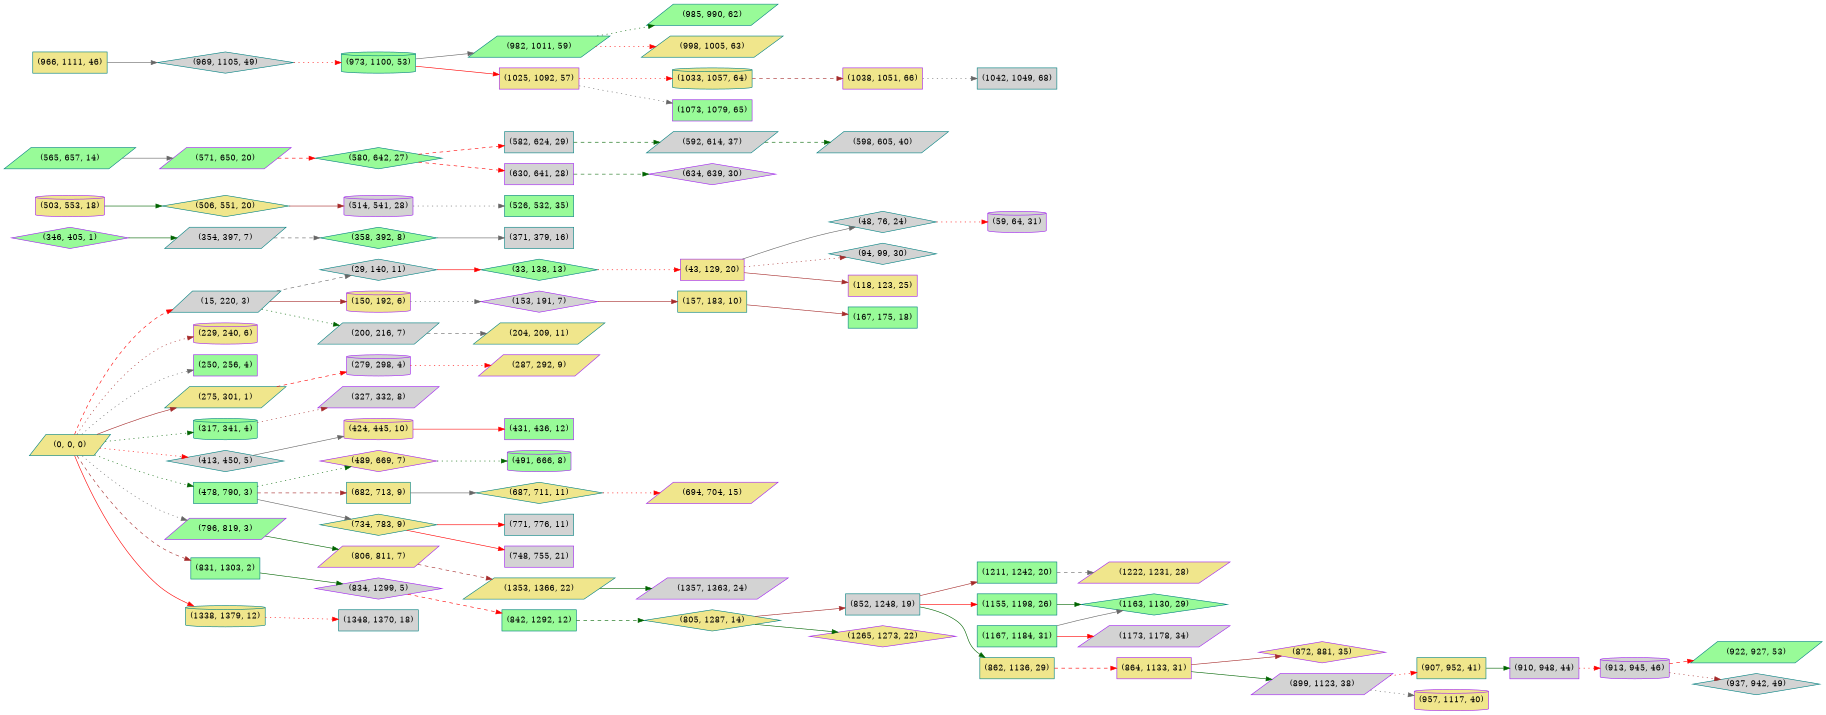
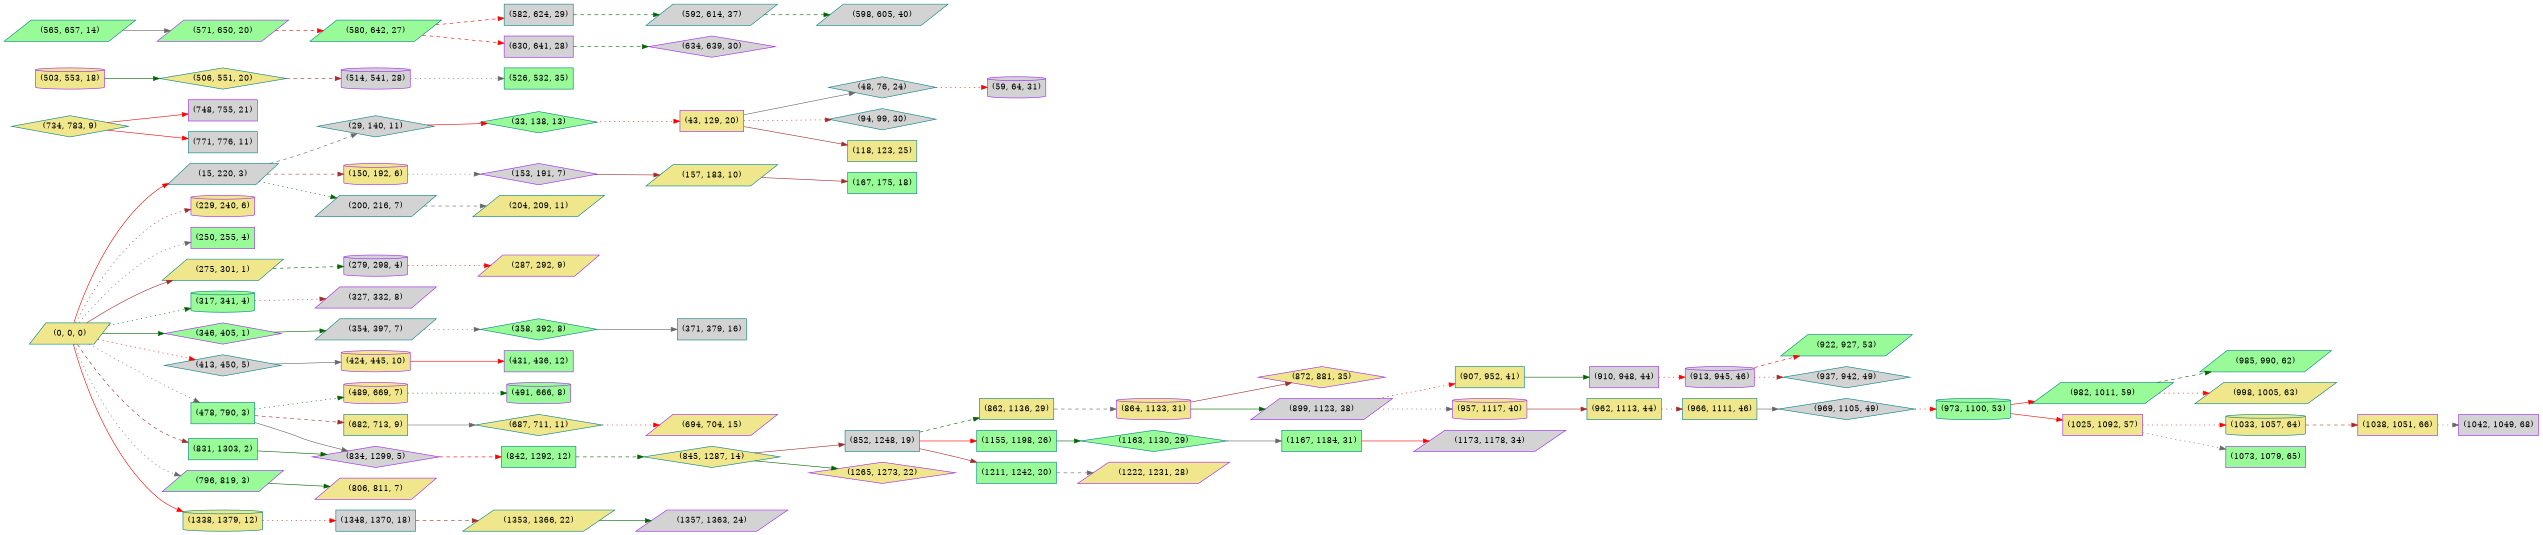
(623, 31) -> (2181, 378)
(442, 56) -> (2020, 403)
(1017, 79) -> (2499, 425)
(378, 158) -> (376, 31)
(313, 206) -> (311, 79)
(294, 238) -> (449, 329)
(883, 286) -> (882, 151)
(305, 302) -> (302, 174)
(712, 302) -> (712, 175)
none -> (130, 334)
(225, 365) -> (223, 238)
(111, 366) -> (108, 247)
(309, 380) -> (305, 268)
none -> (1624, 409)
(378, 461) -> (376, 393)
(141, 472) -> (141, 373)
(301, 509) -> (298, 437)
(452, 571) -> (444, 521)
(1087, 618) -> (1251, 441)
(712, 620) -> (712, 457)
(957, 622) -> (947, 426)
(1083, 668) -> (1082, 409)
(1154, 668) -> (1154, 409)
